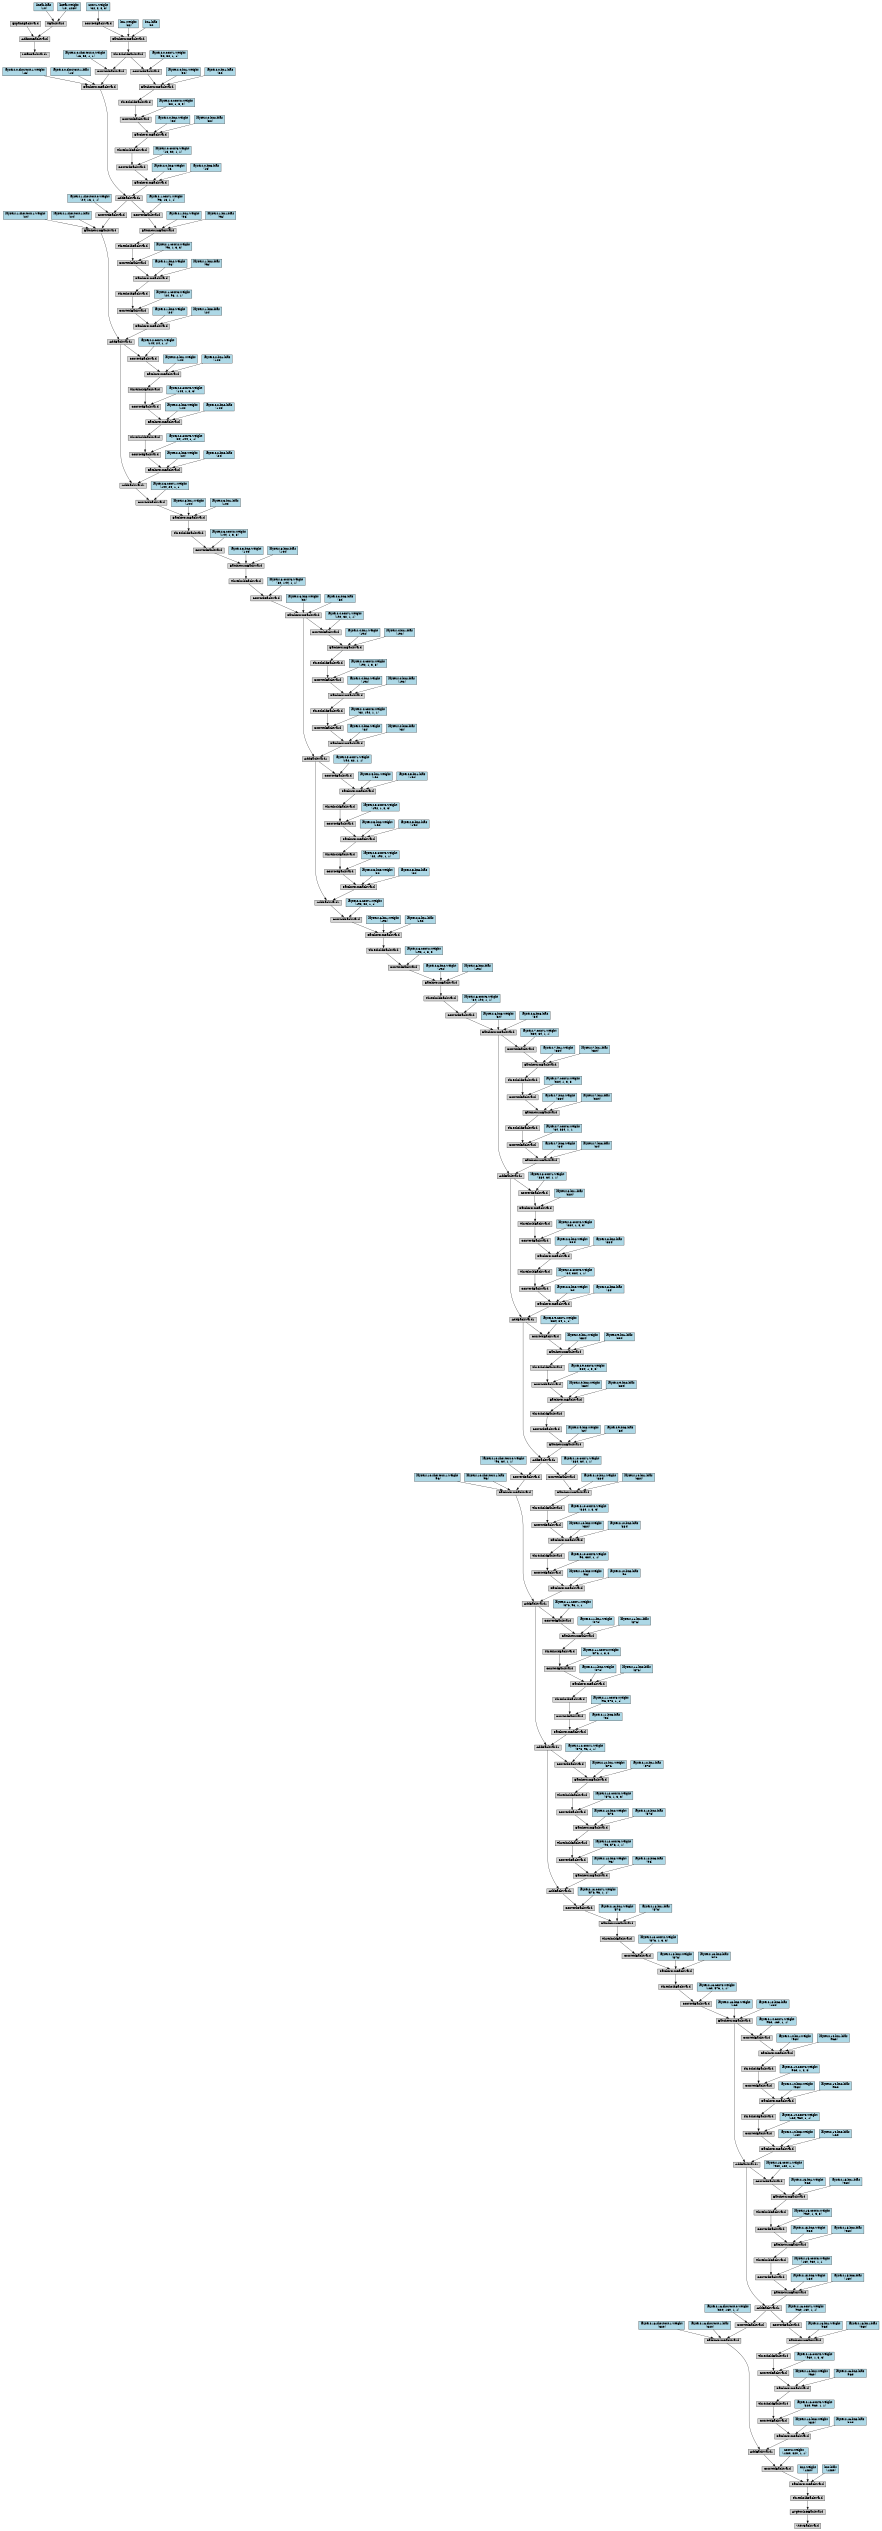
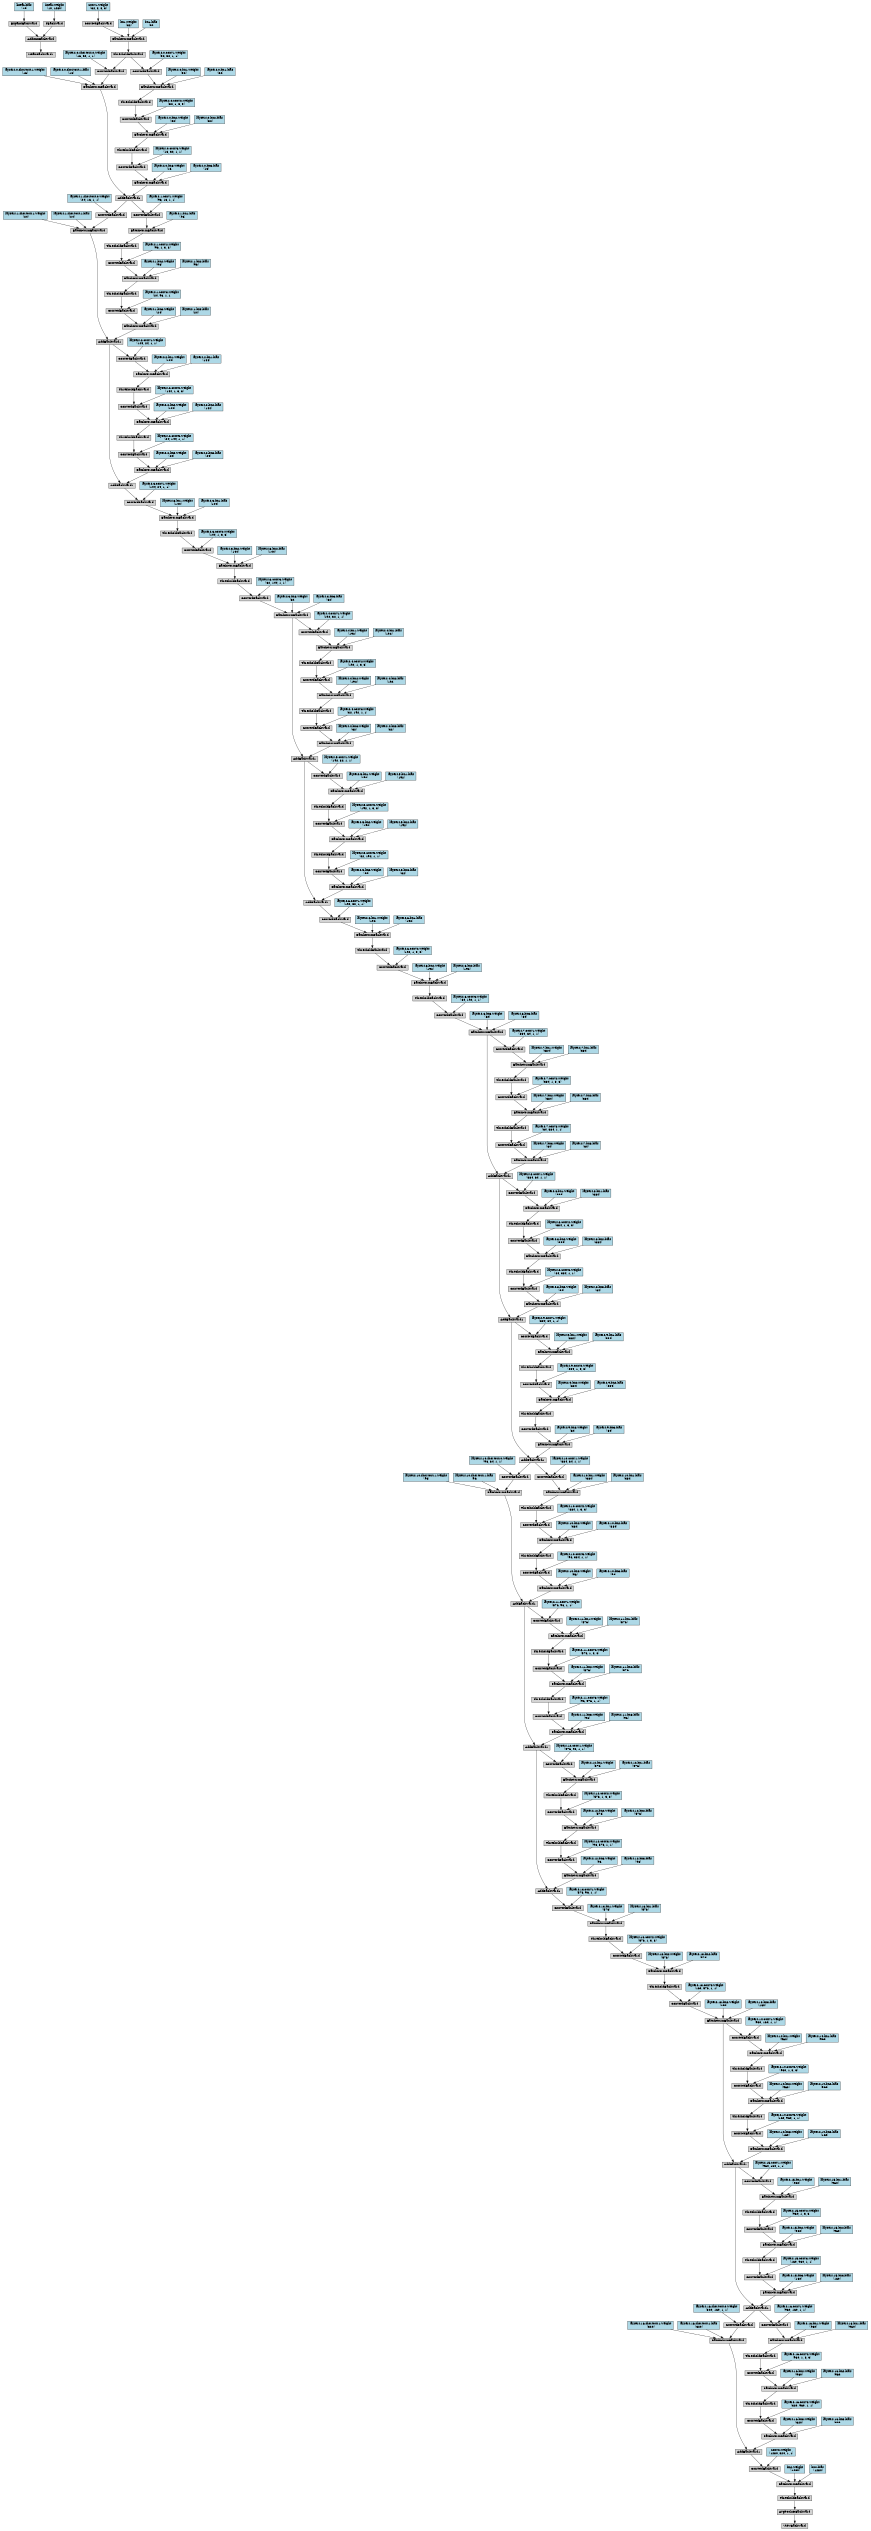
(49, 15) -> (24, 15)
(184, 215) -> none
none -> (559, 1193)
none -> (587, 1717)
